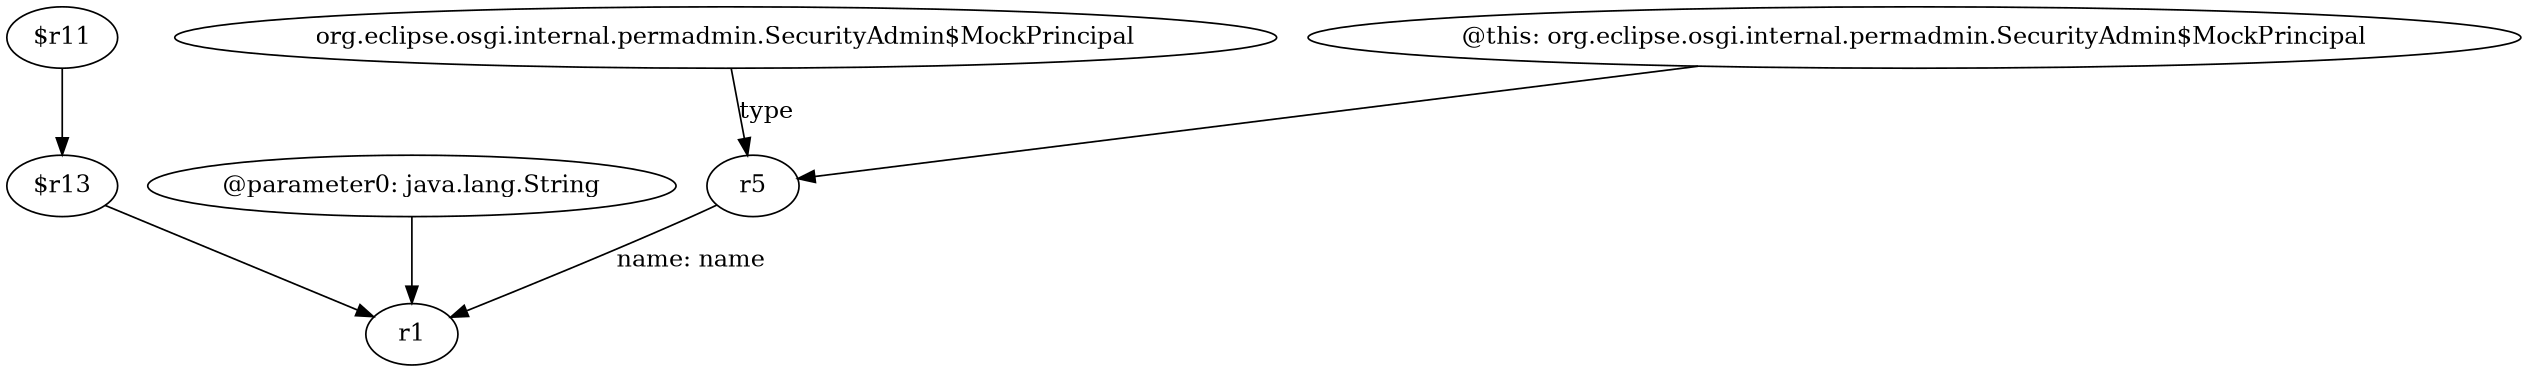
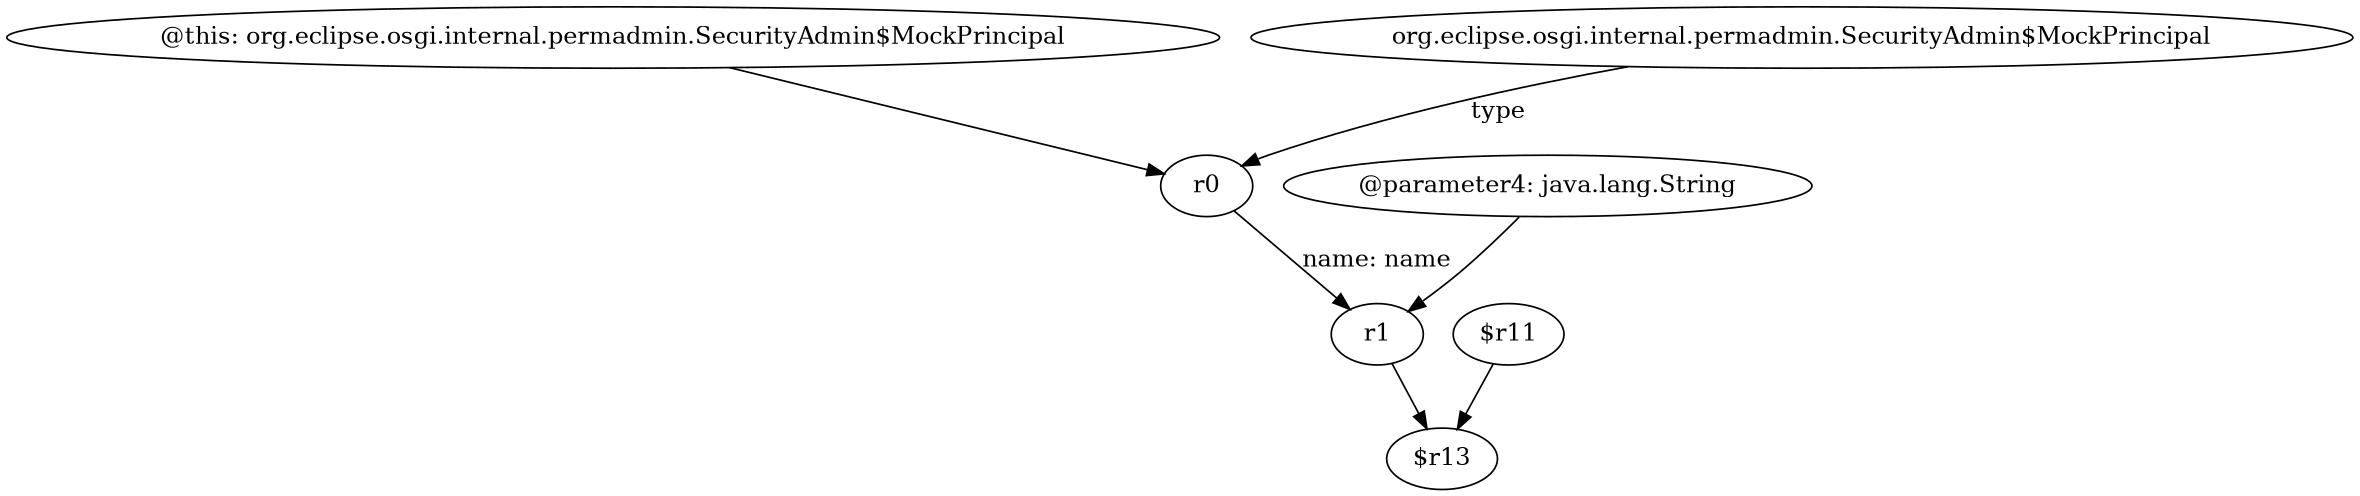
(412, 186) -> (1548, 186)
(753, 186) -> (1207, 186)
(231, 258) -> (1405, 389)
